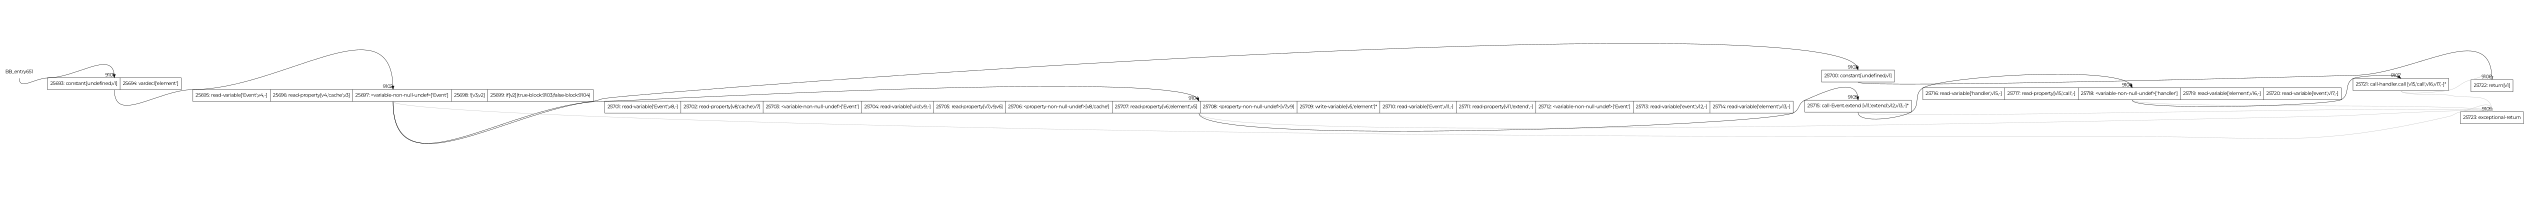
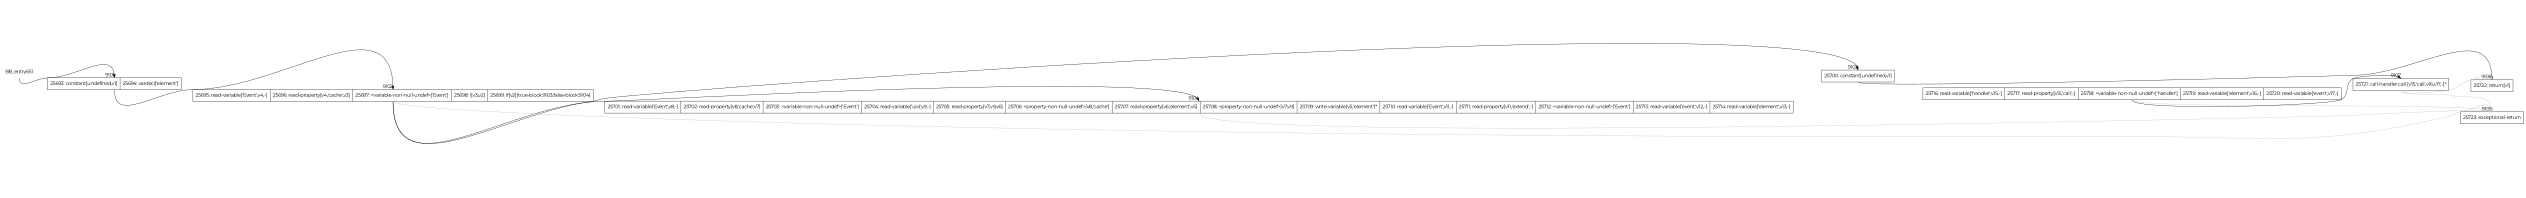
(1858, 106) -> none
